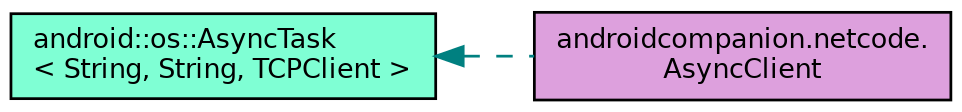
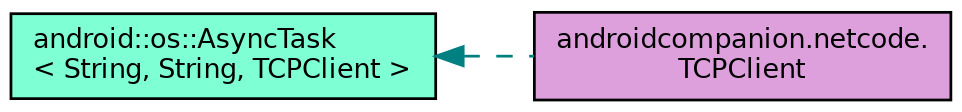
(743, 56) -> (743, 56)
